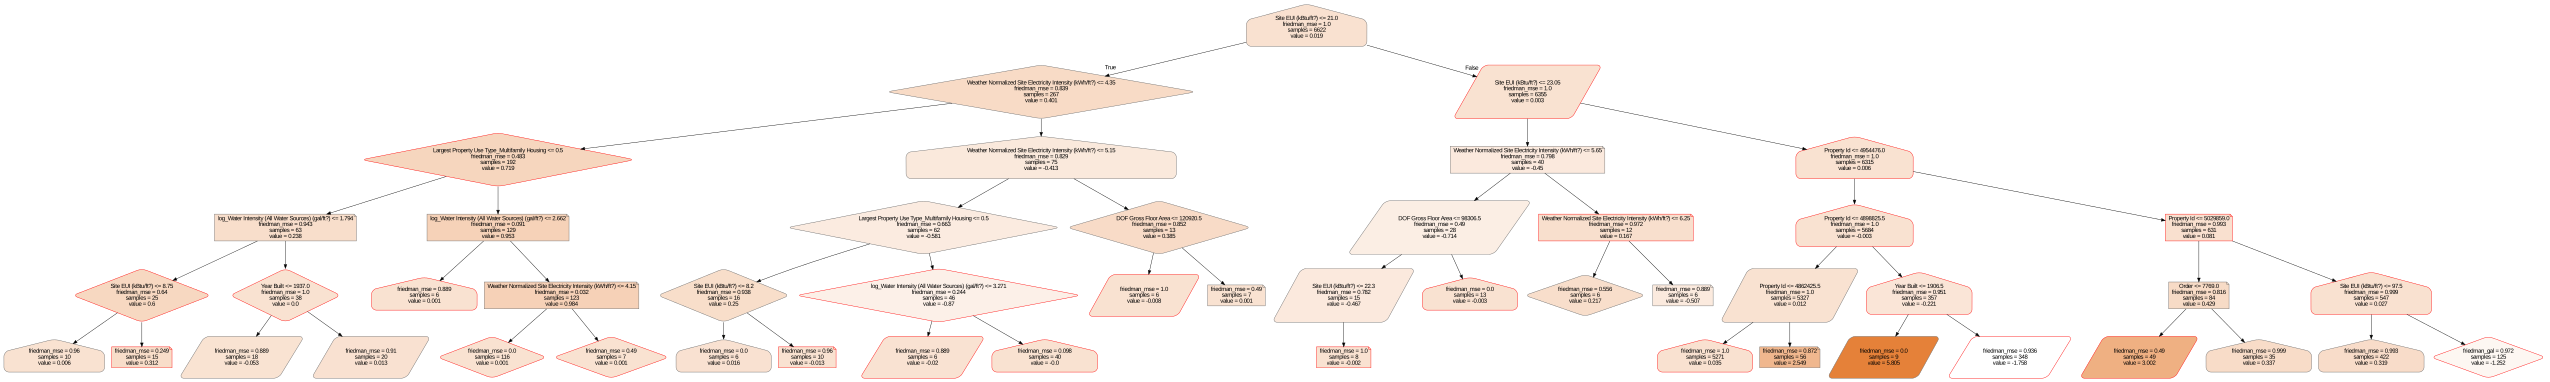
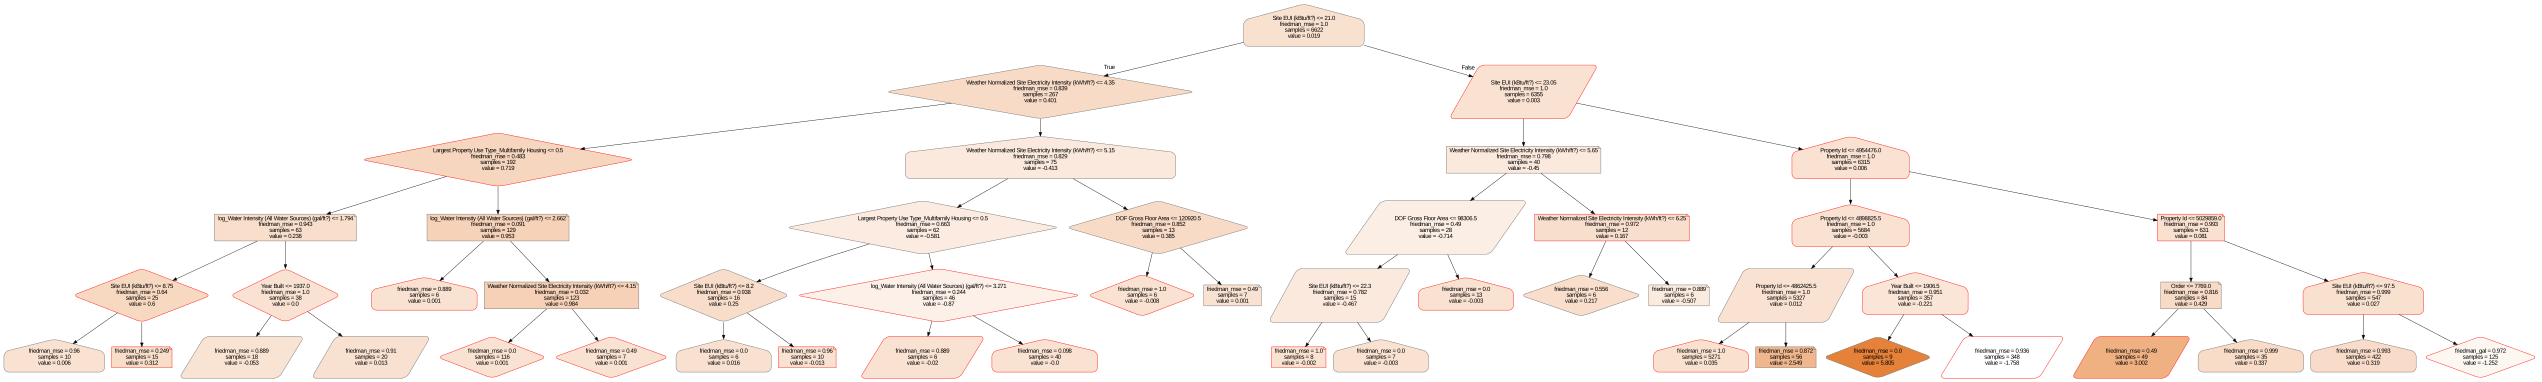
(1144, 295) -> (1142, 295)
none -> (1381, 357)
(1884, 357) -> (1878, 357)
